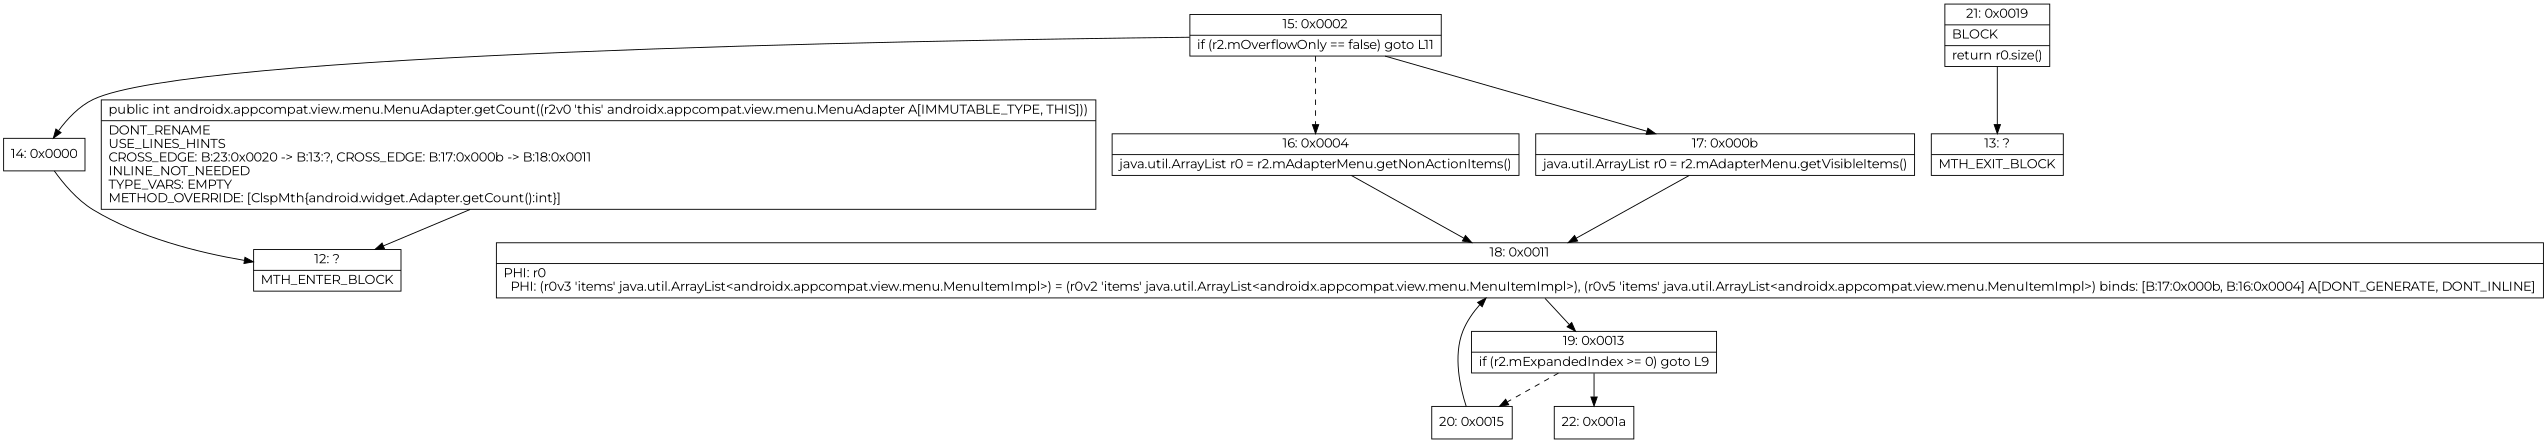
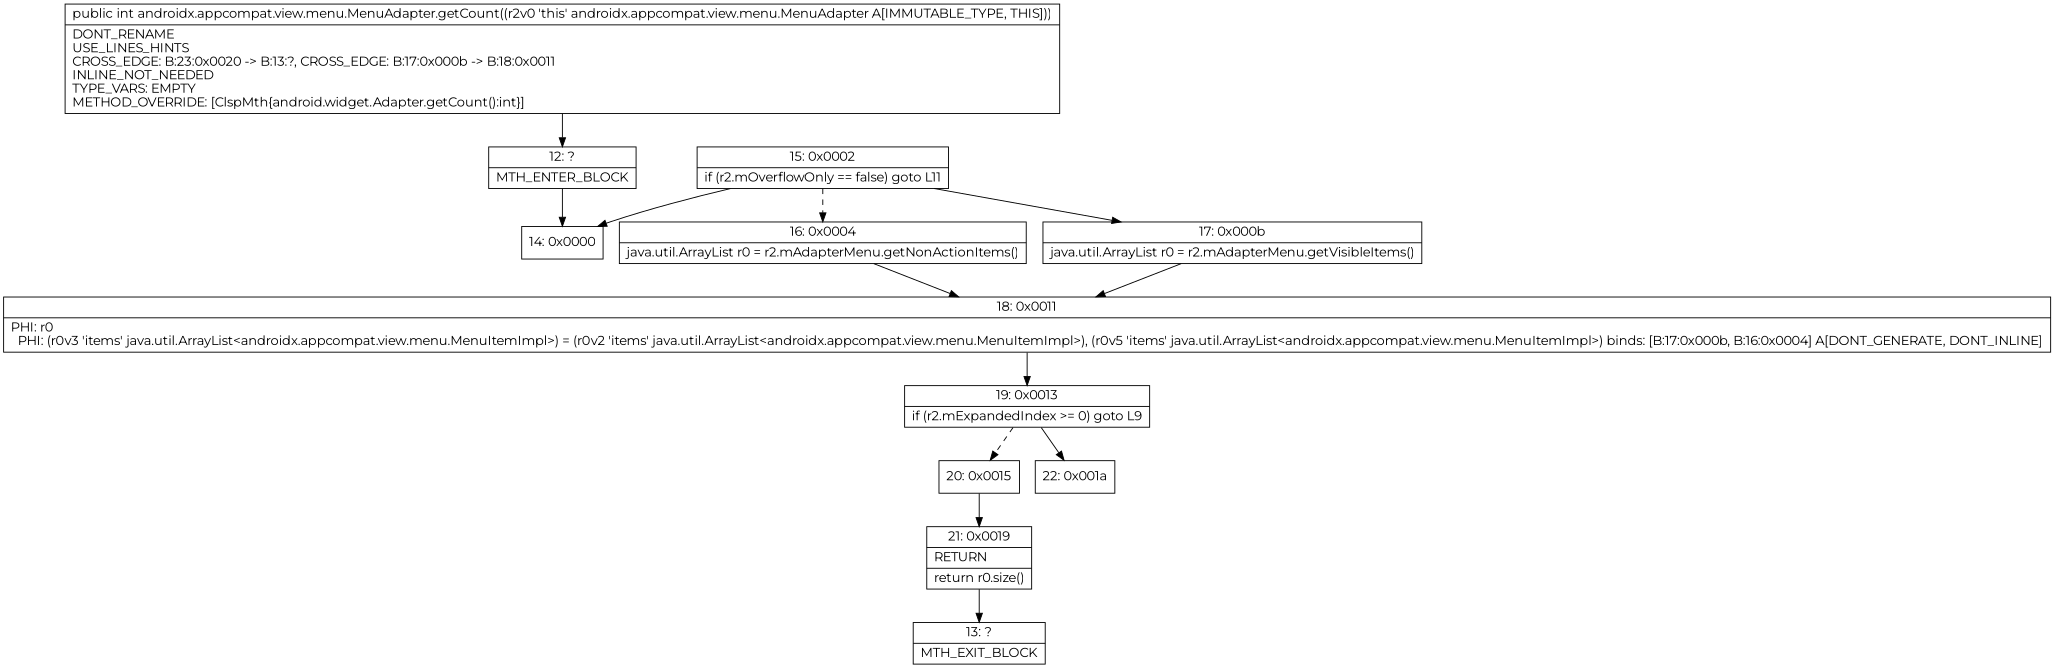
(1975, 35) -> (961, 557)
(140, 233) -> (562, 203)
(1458, 353) -> (979, 505)
